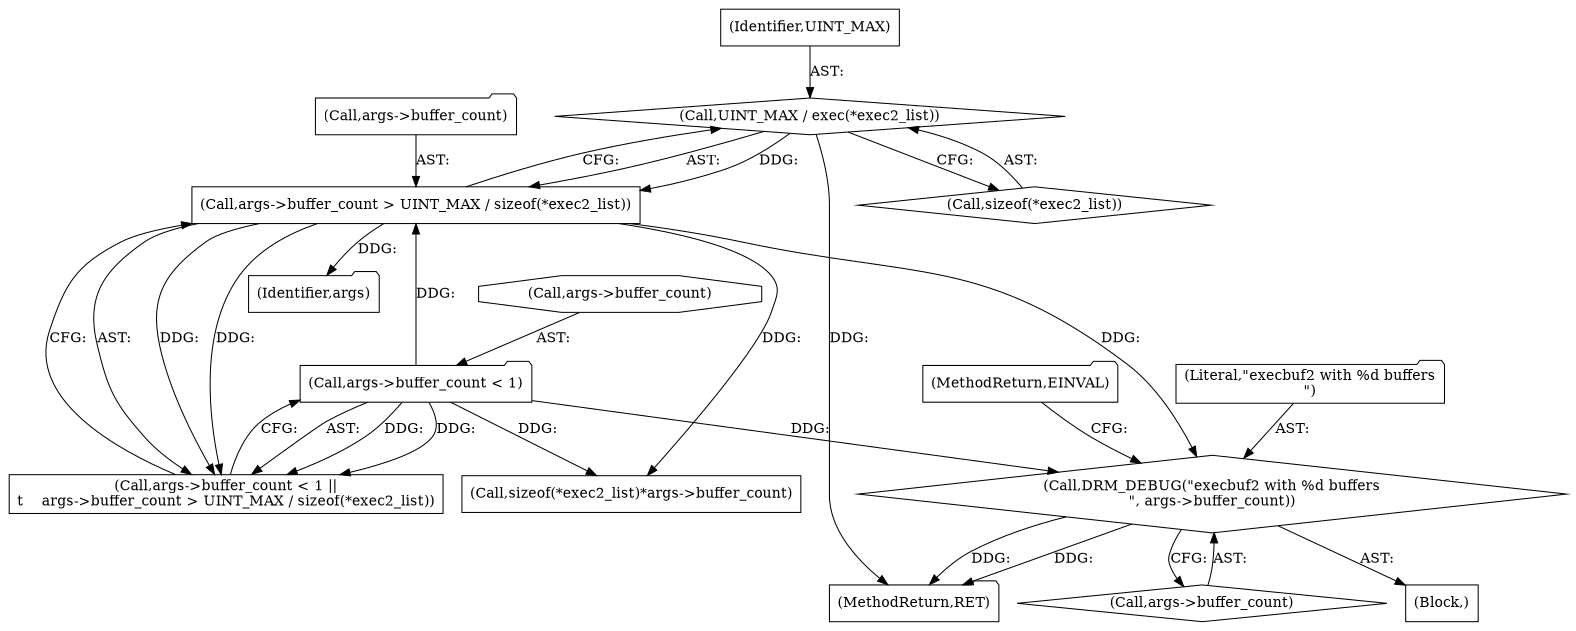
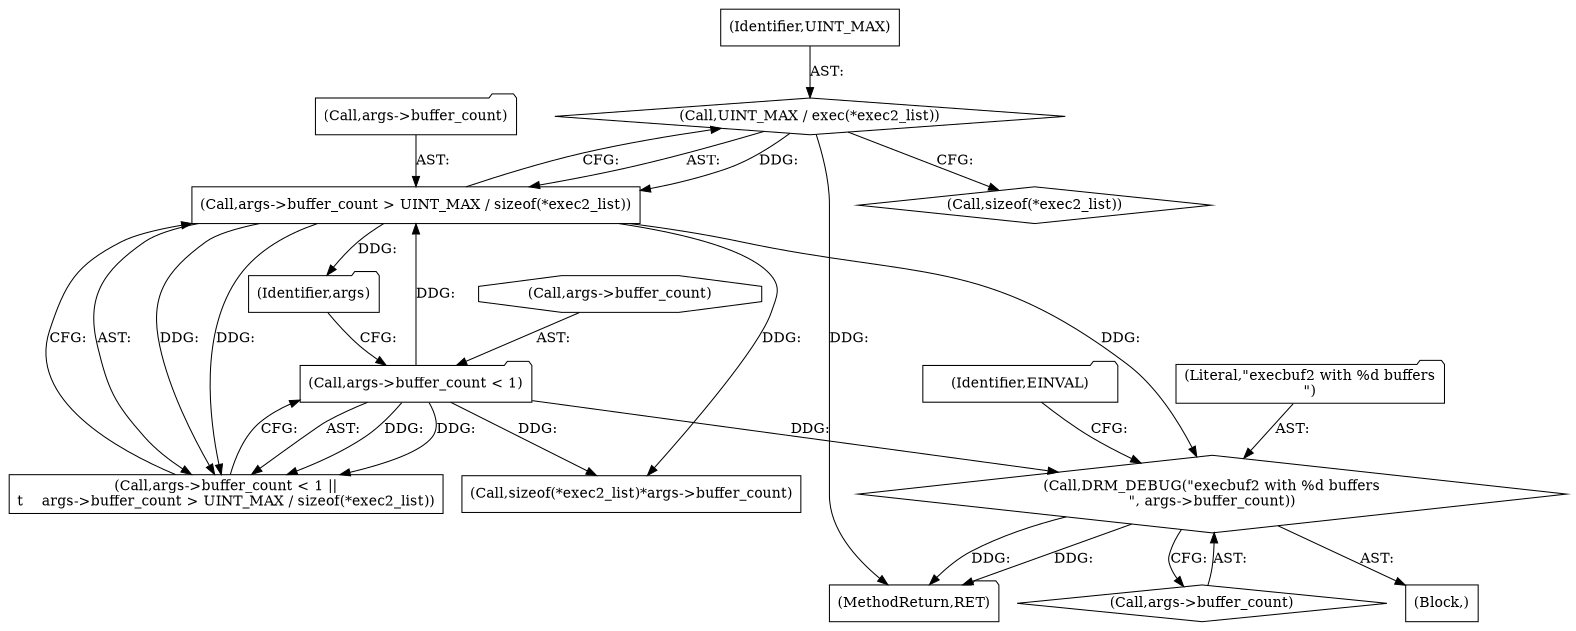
(976, 150) -> none
none -> (351, 338)
(1020, 384) -> (1020, 384)
